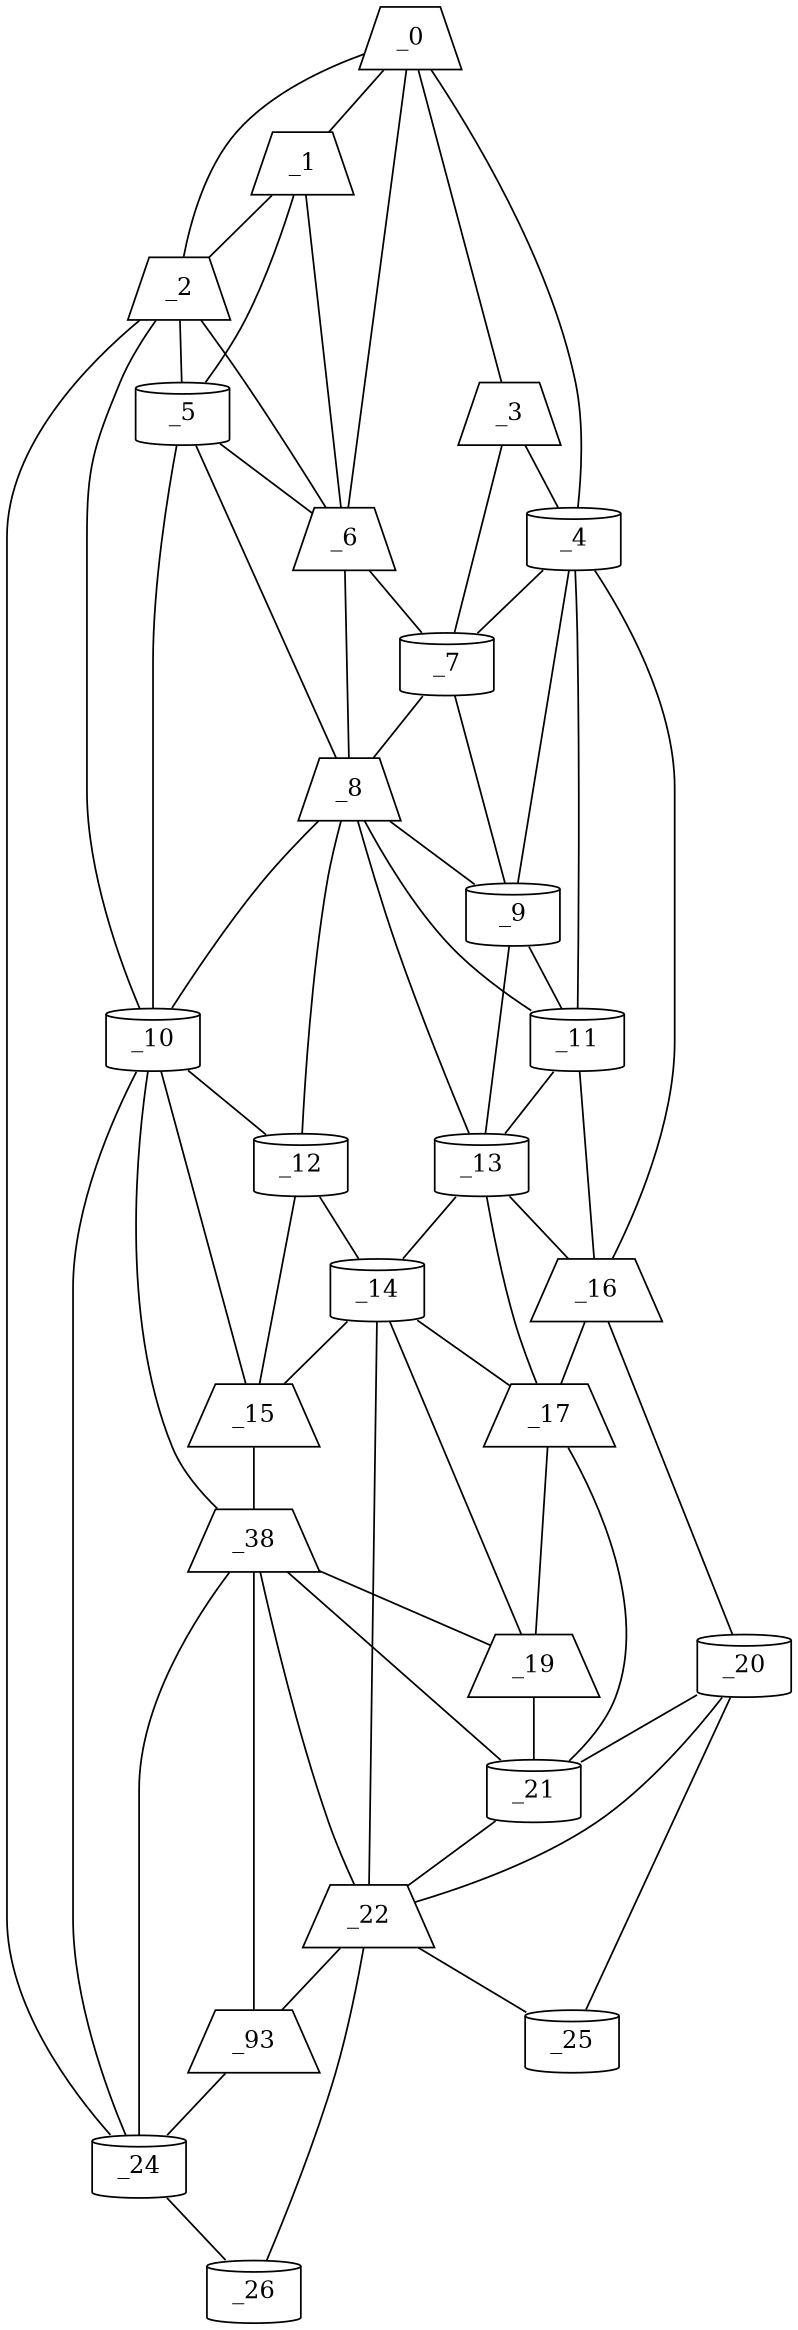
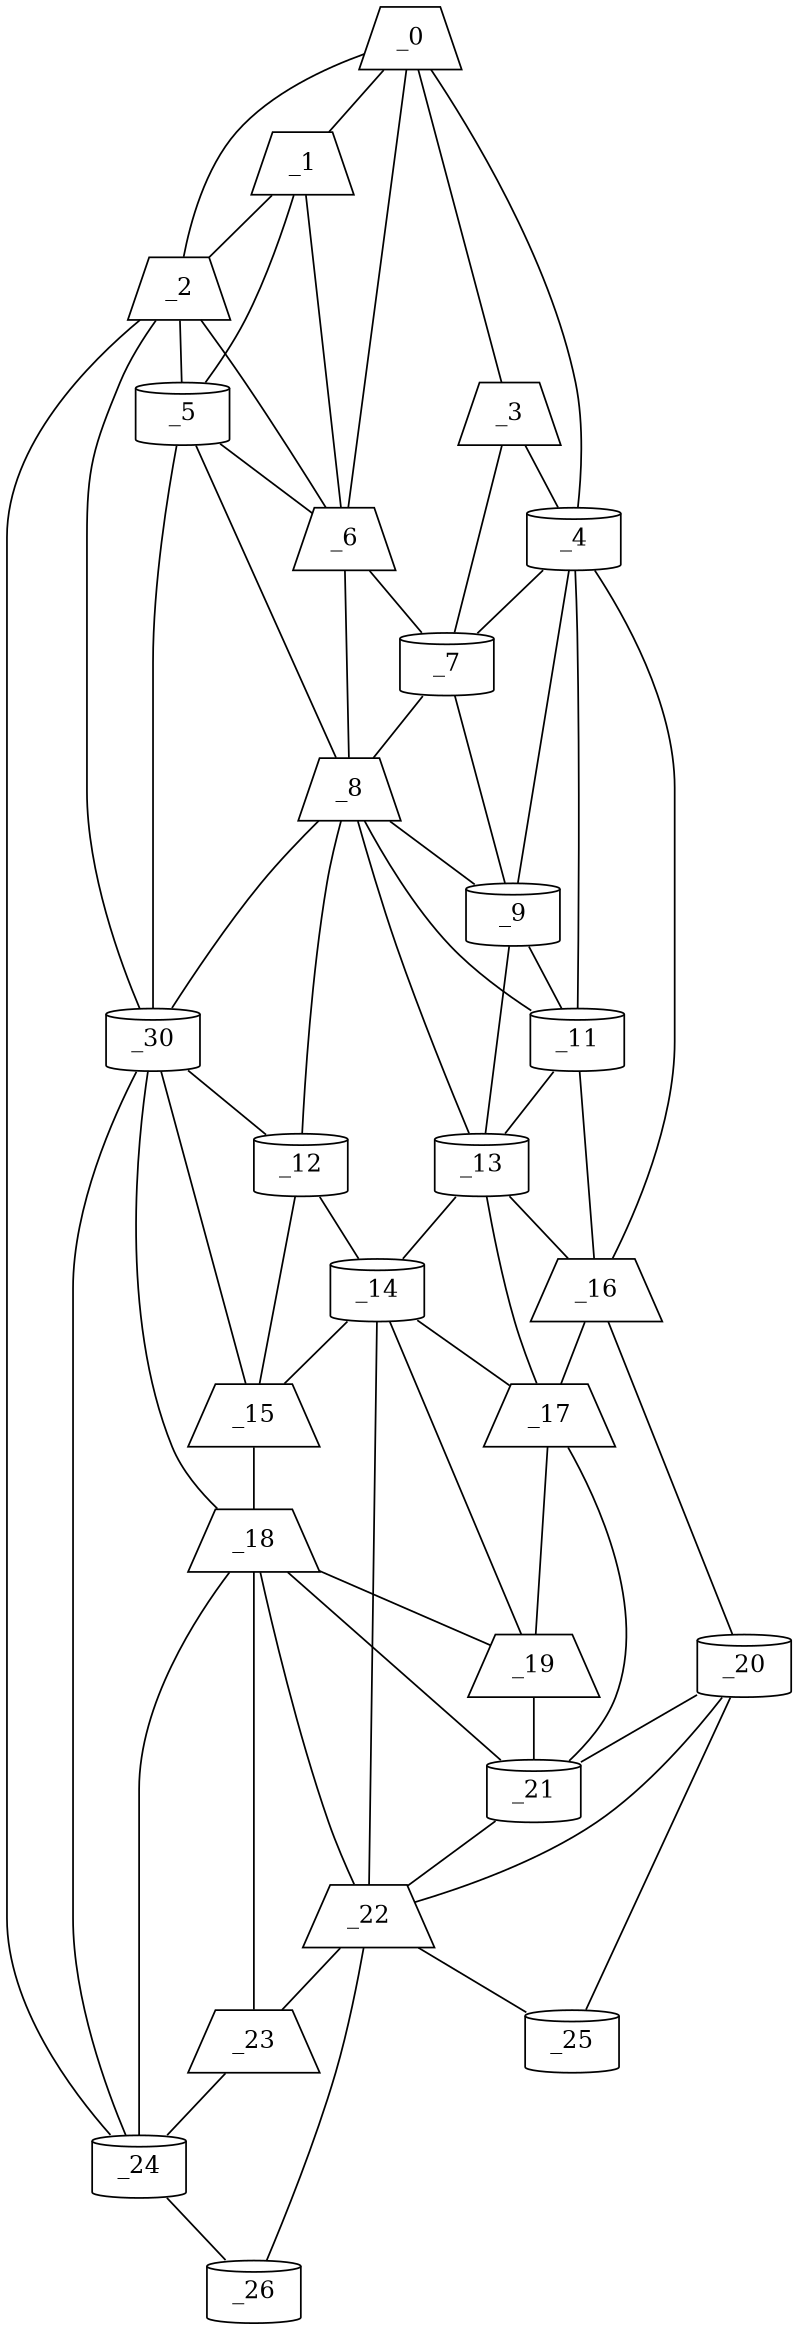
(153, 1040) -> (153, 1040)
(254, 1541) -> (254, 1541)
(254, 2041) -> (254, 2041)
